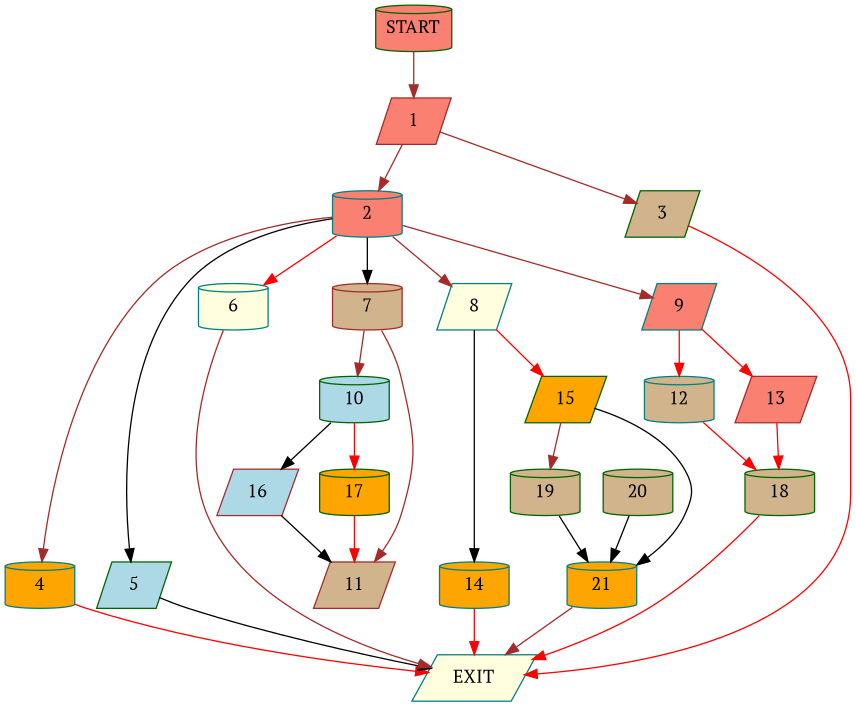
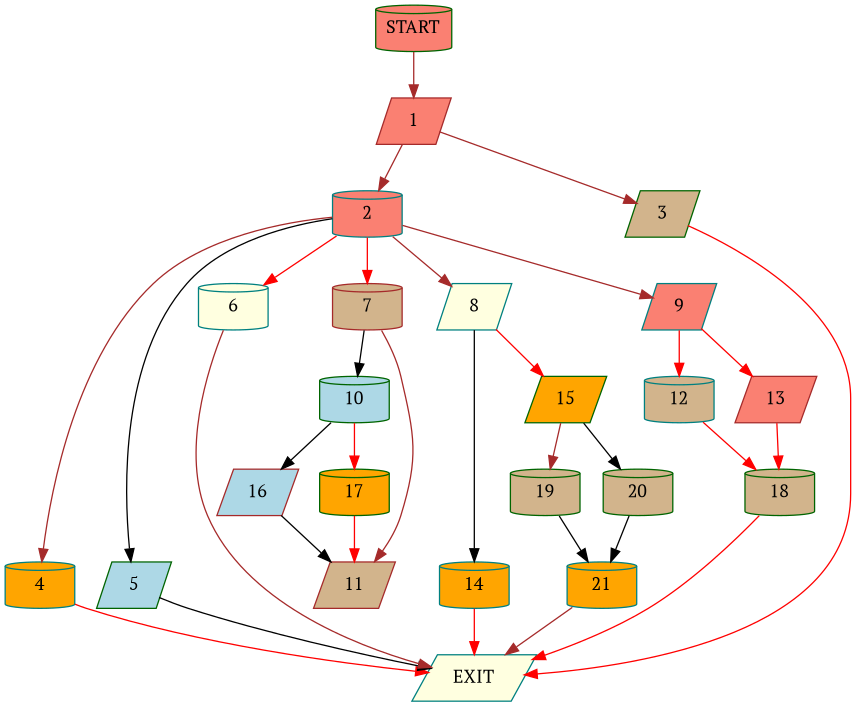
(367, 254) -> (367, 254)
(362, 347) -> (362, 347)
(683, 467) -> (598, 441)
